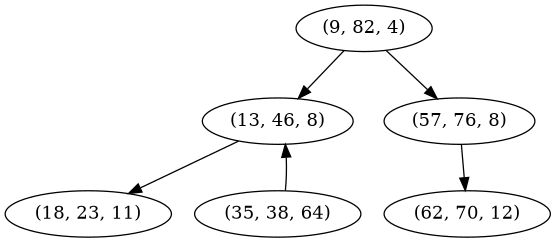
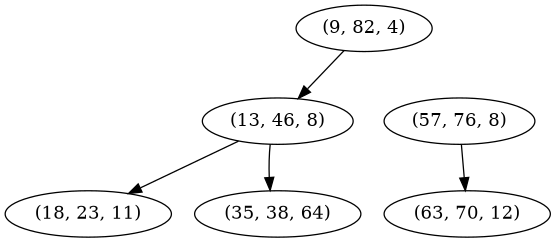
(407, 70) -> none
(286, 174) -> (269, 161)
(467, 214) -> (467, 214)
